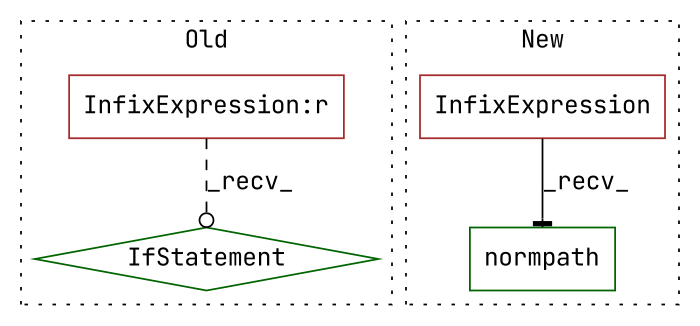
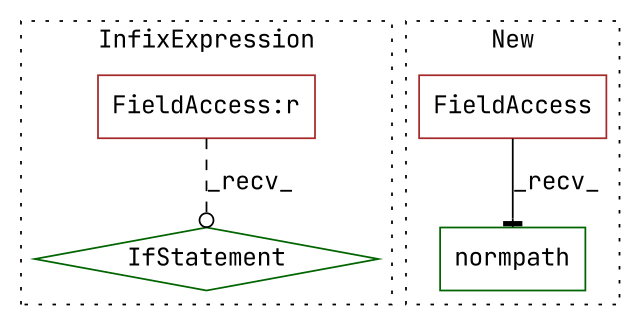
(206, 41) -> (206, 41)
(206, 107) -> (206, 107)
(542, 107) -> (513, 107)
